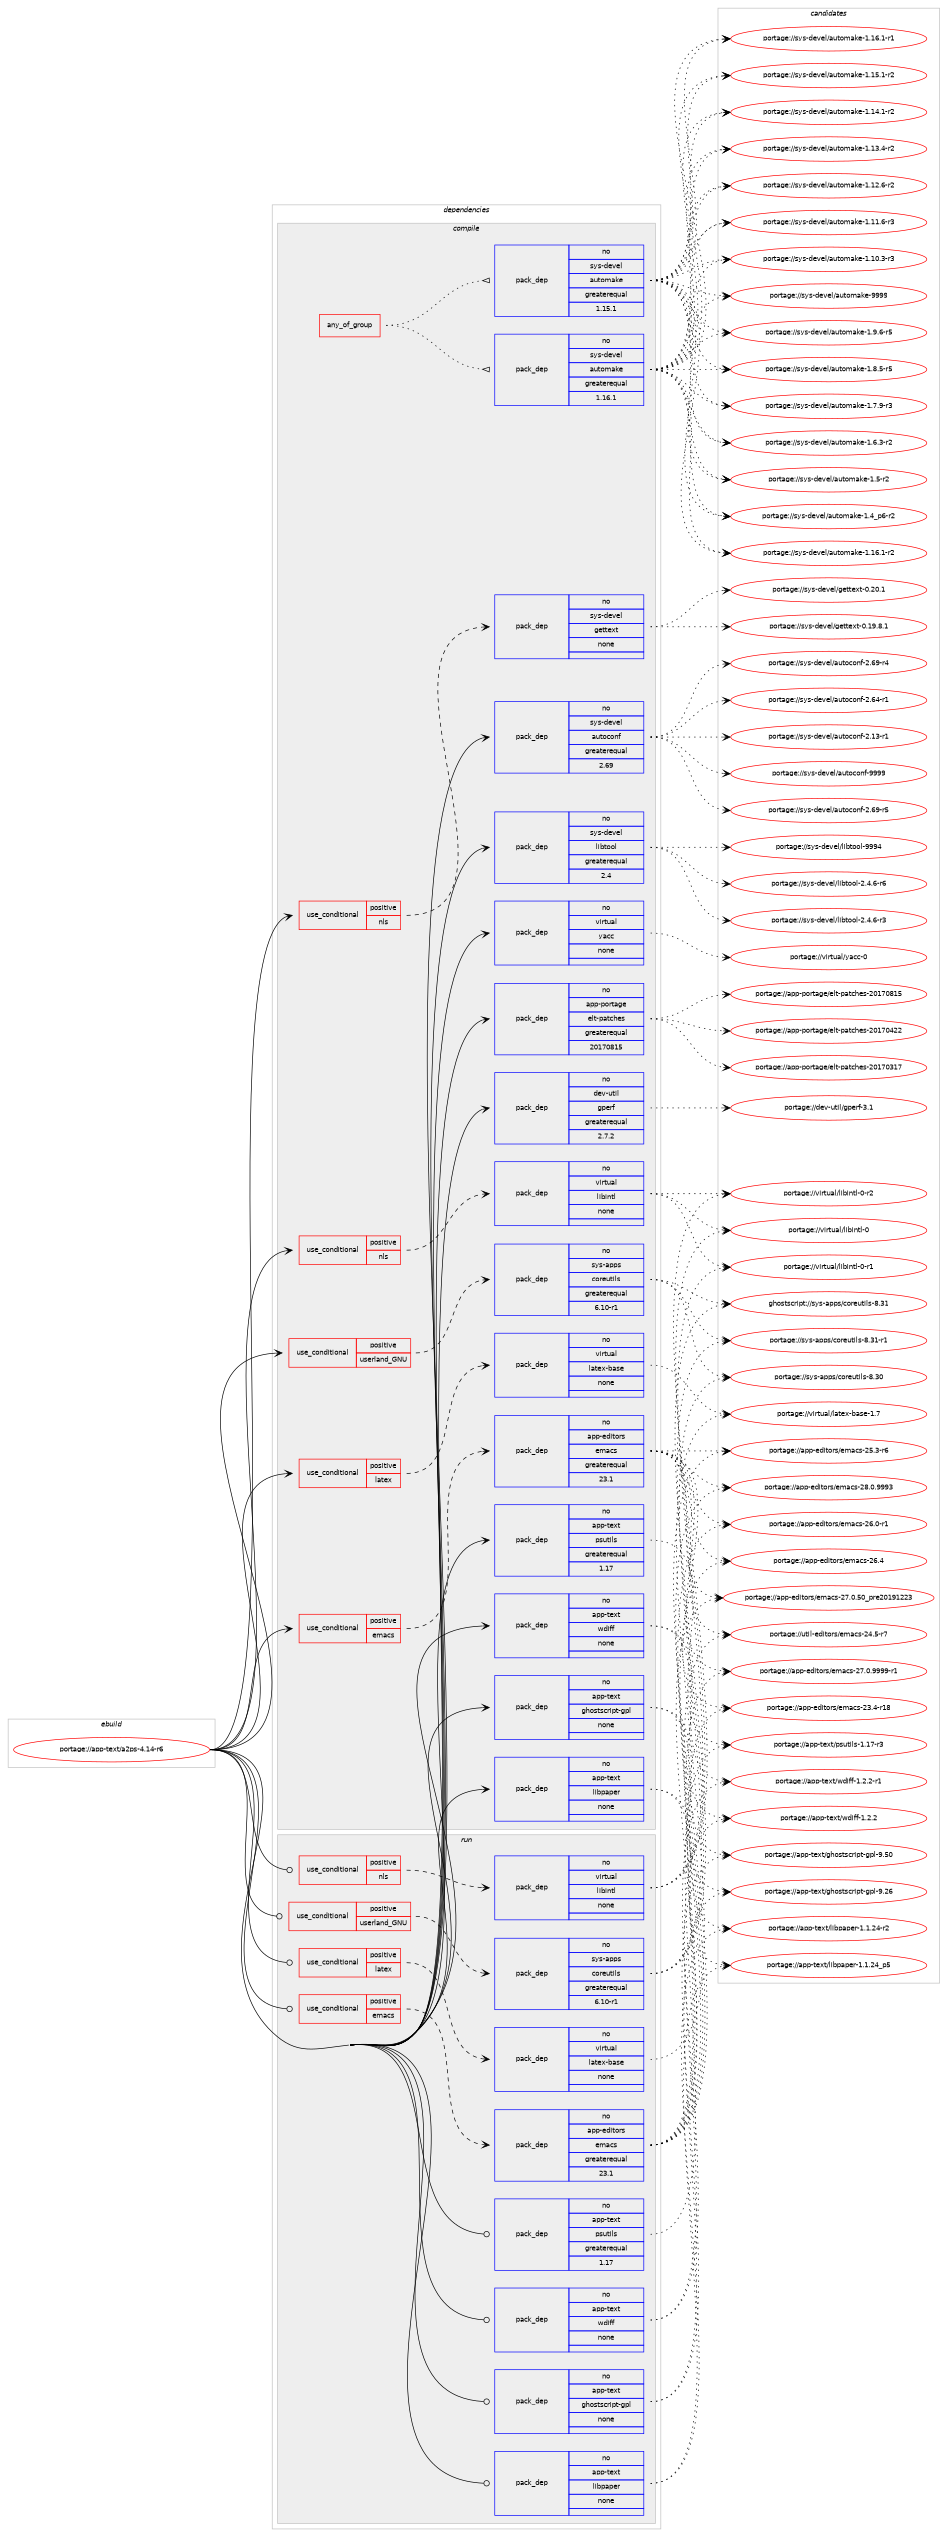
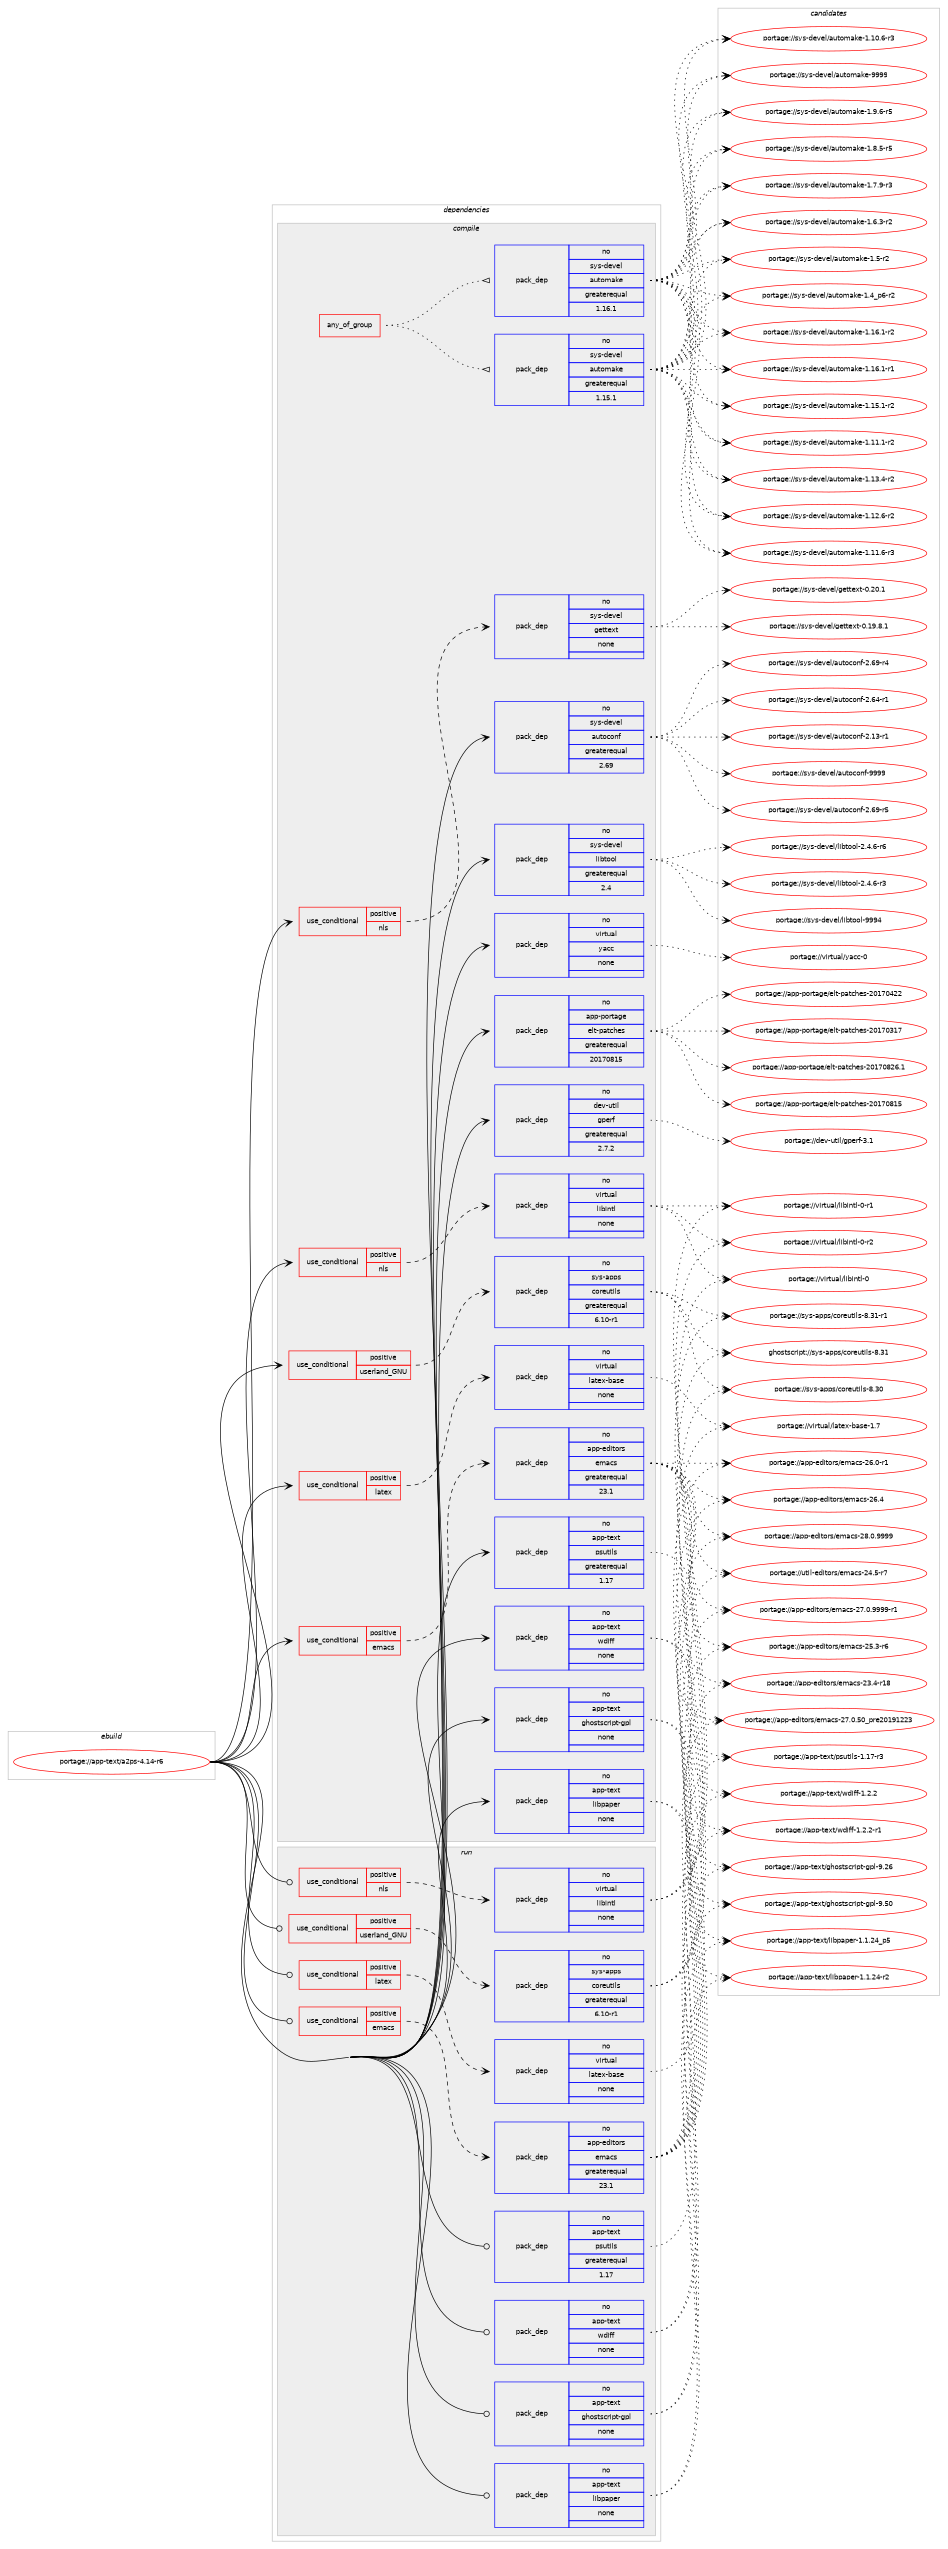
(829, 112) -> (829, 443)
(829, 259) -> (829, 39)
none -> (829, 1068)
(829, 1488) -> (829, 1537)
